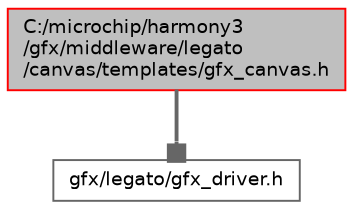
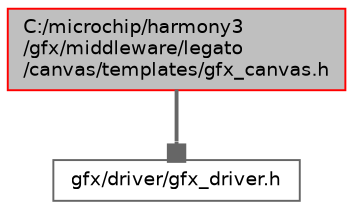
(177, 180) -> (177, 180)
